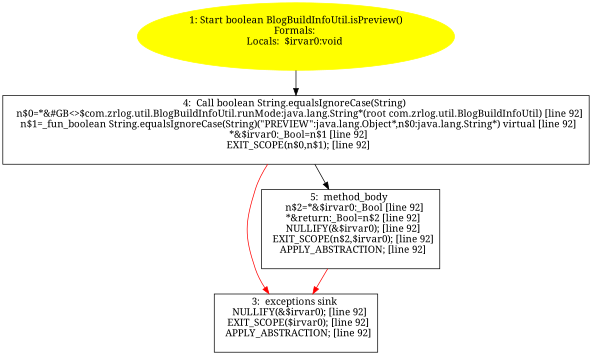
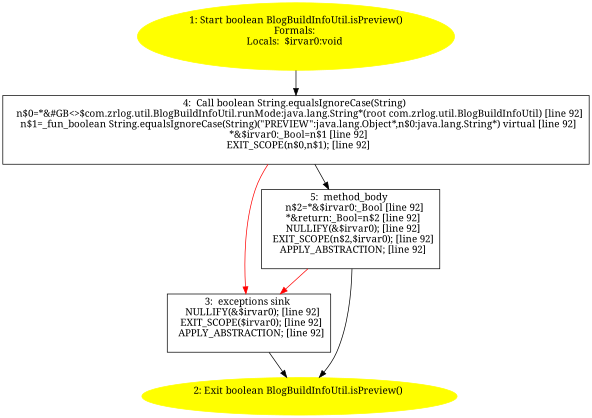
none -> (299, 396)
